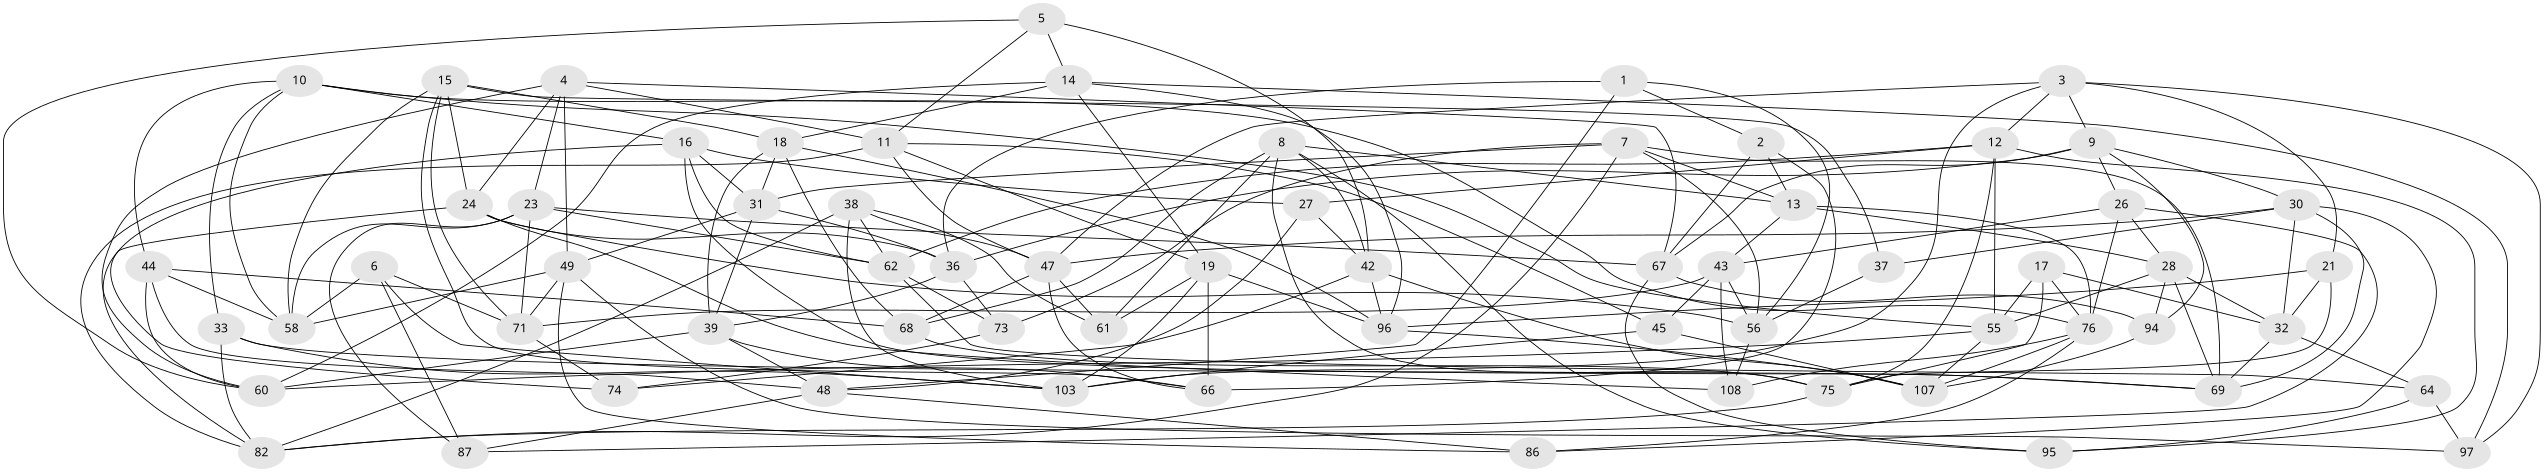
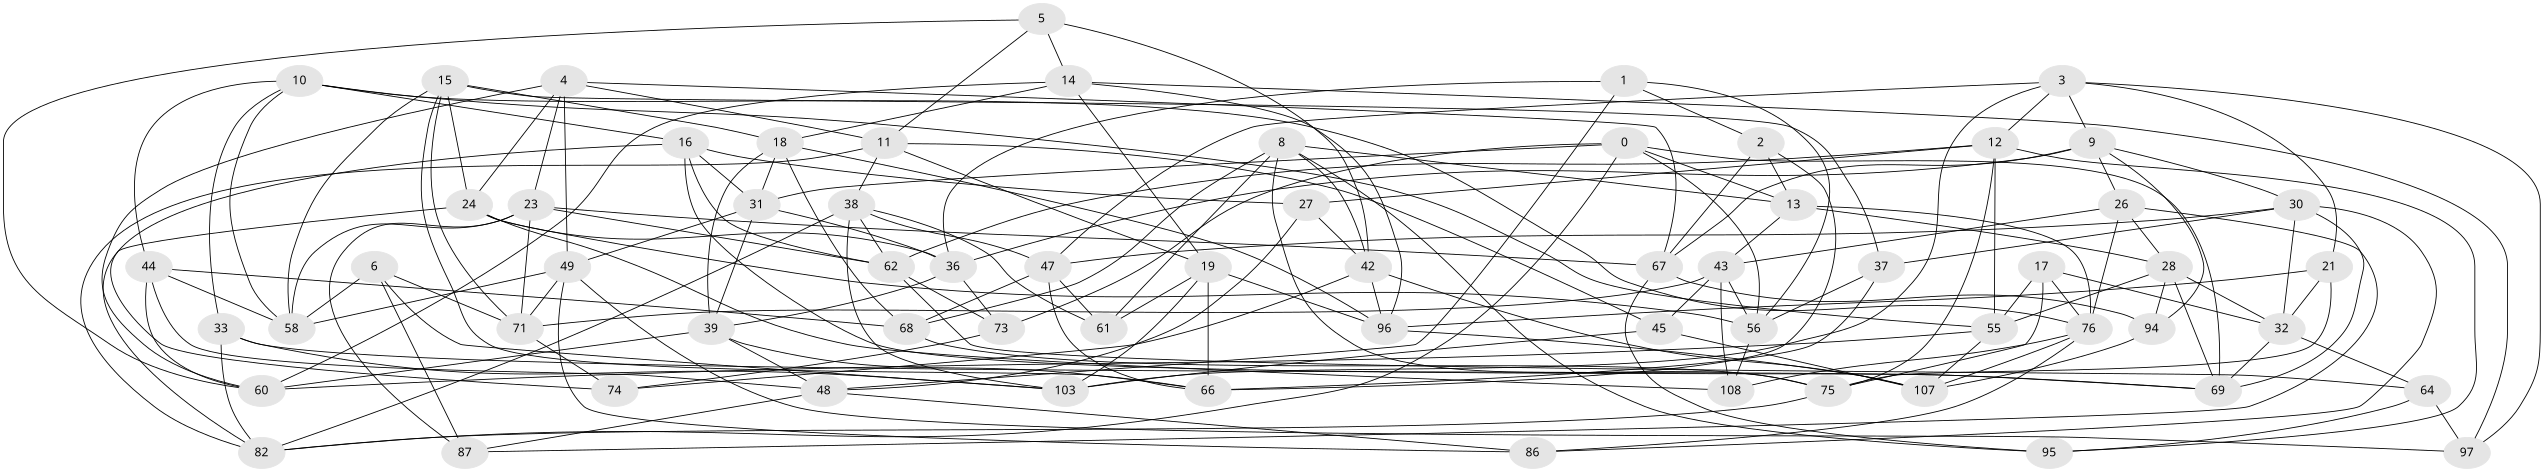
(1625, 143) -> (1625, 143)
(952, 220) -> (871, 168)
none -> (1567, 374)
